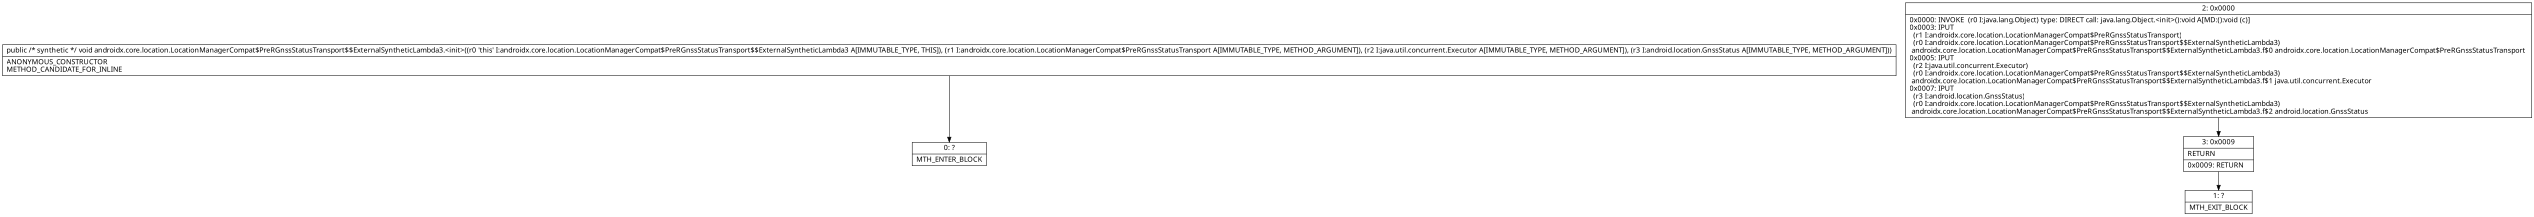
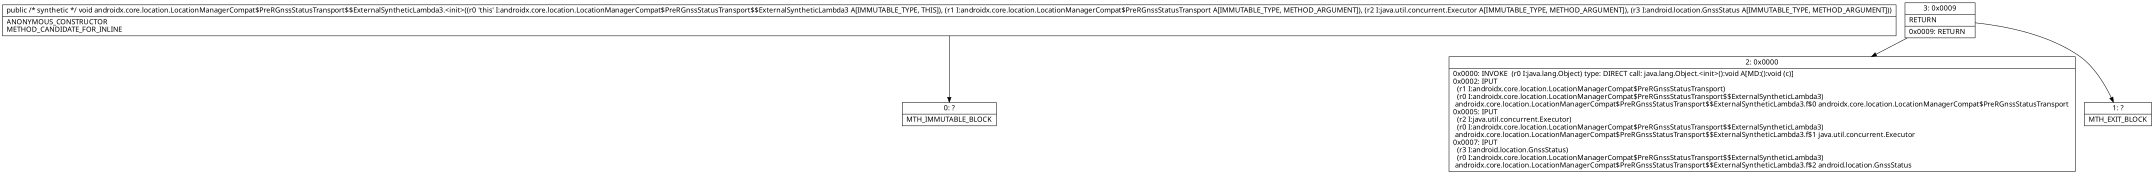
(1934, 28) -> (1477, 82)
(2219, 125) -> (1892, 46)
(949, 160) -> (949, 120)
